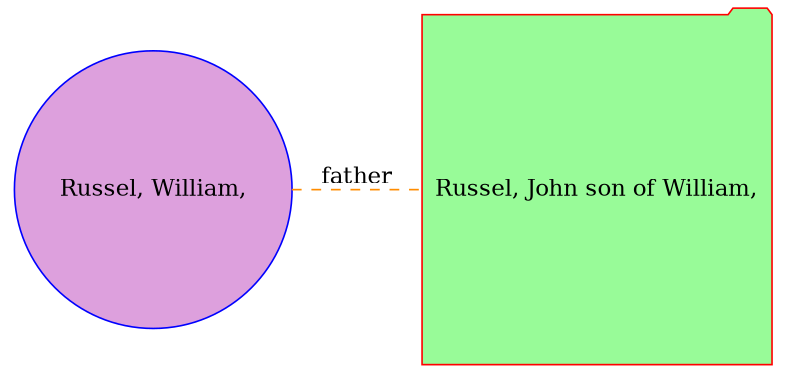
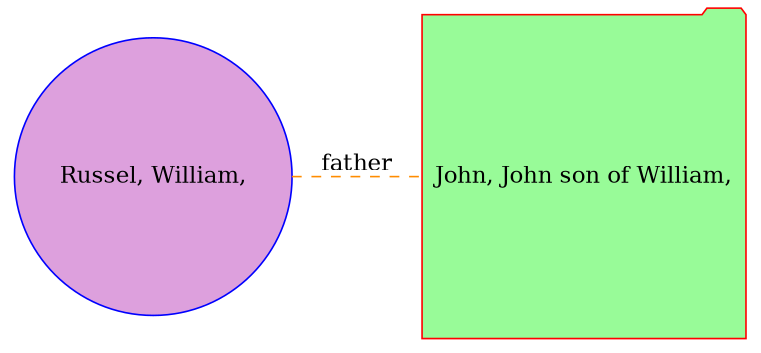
(597, 190) -> (584, 177)
